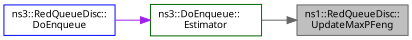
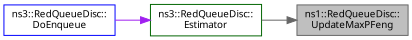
(206, 20) -> (206, 20)
